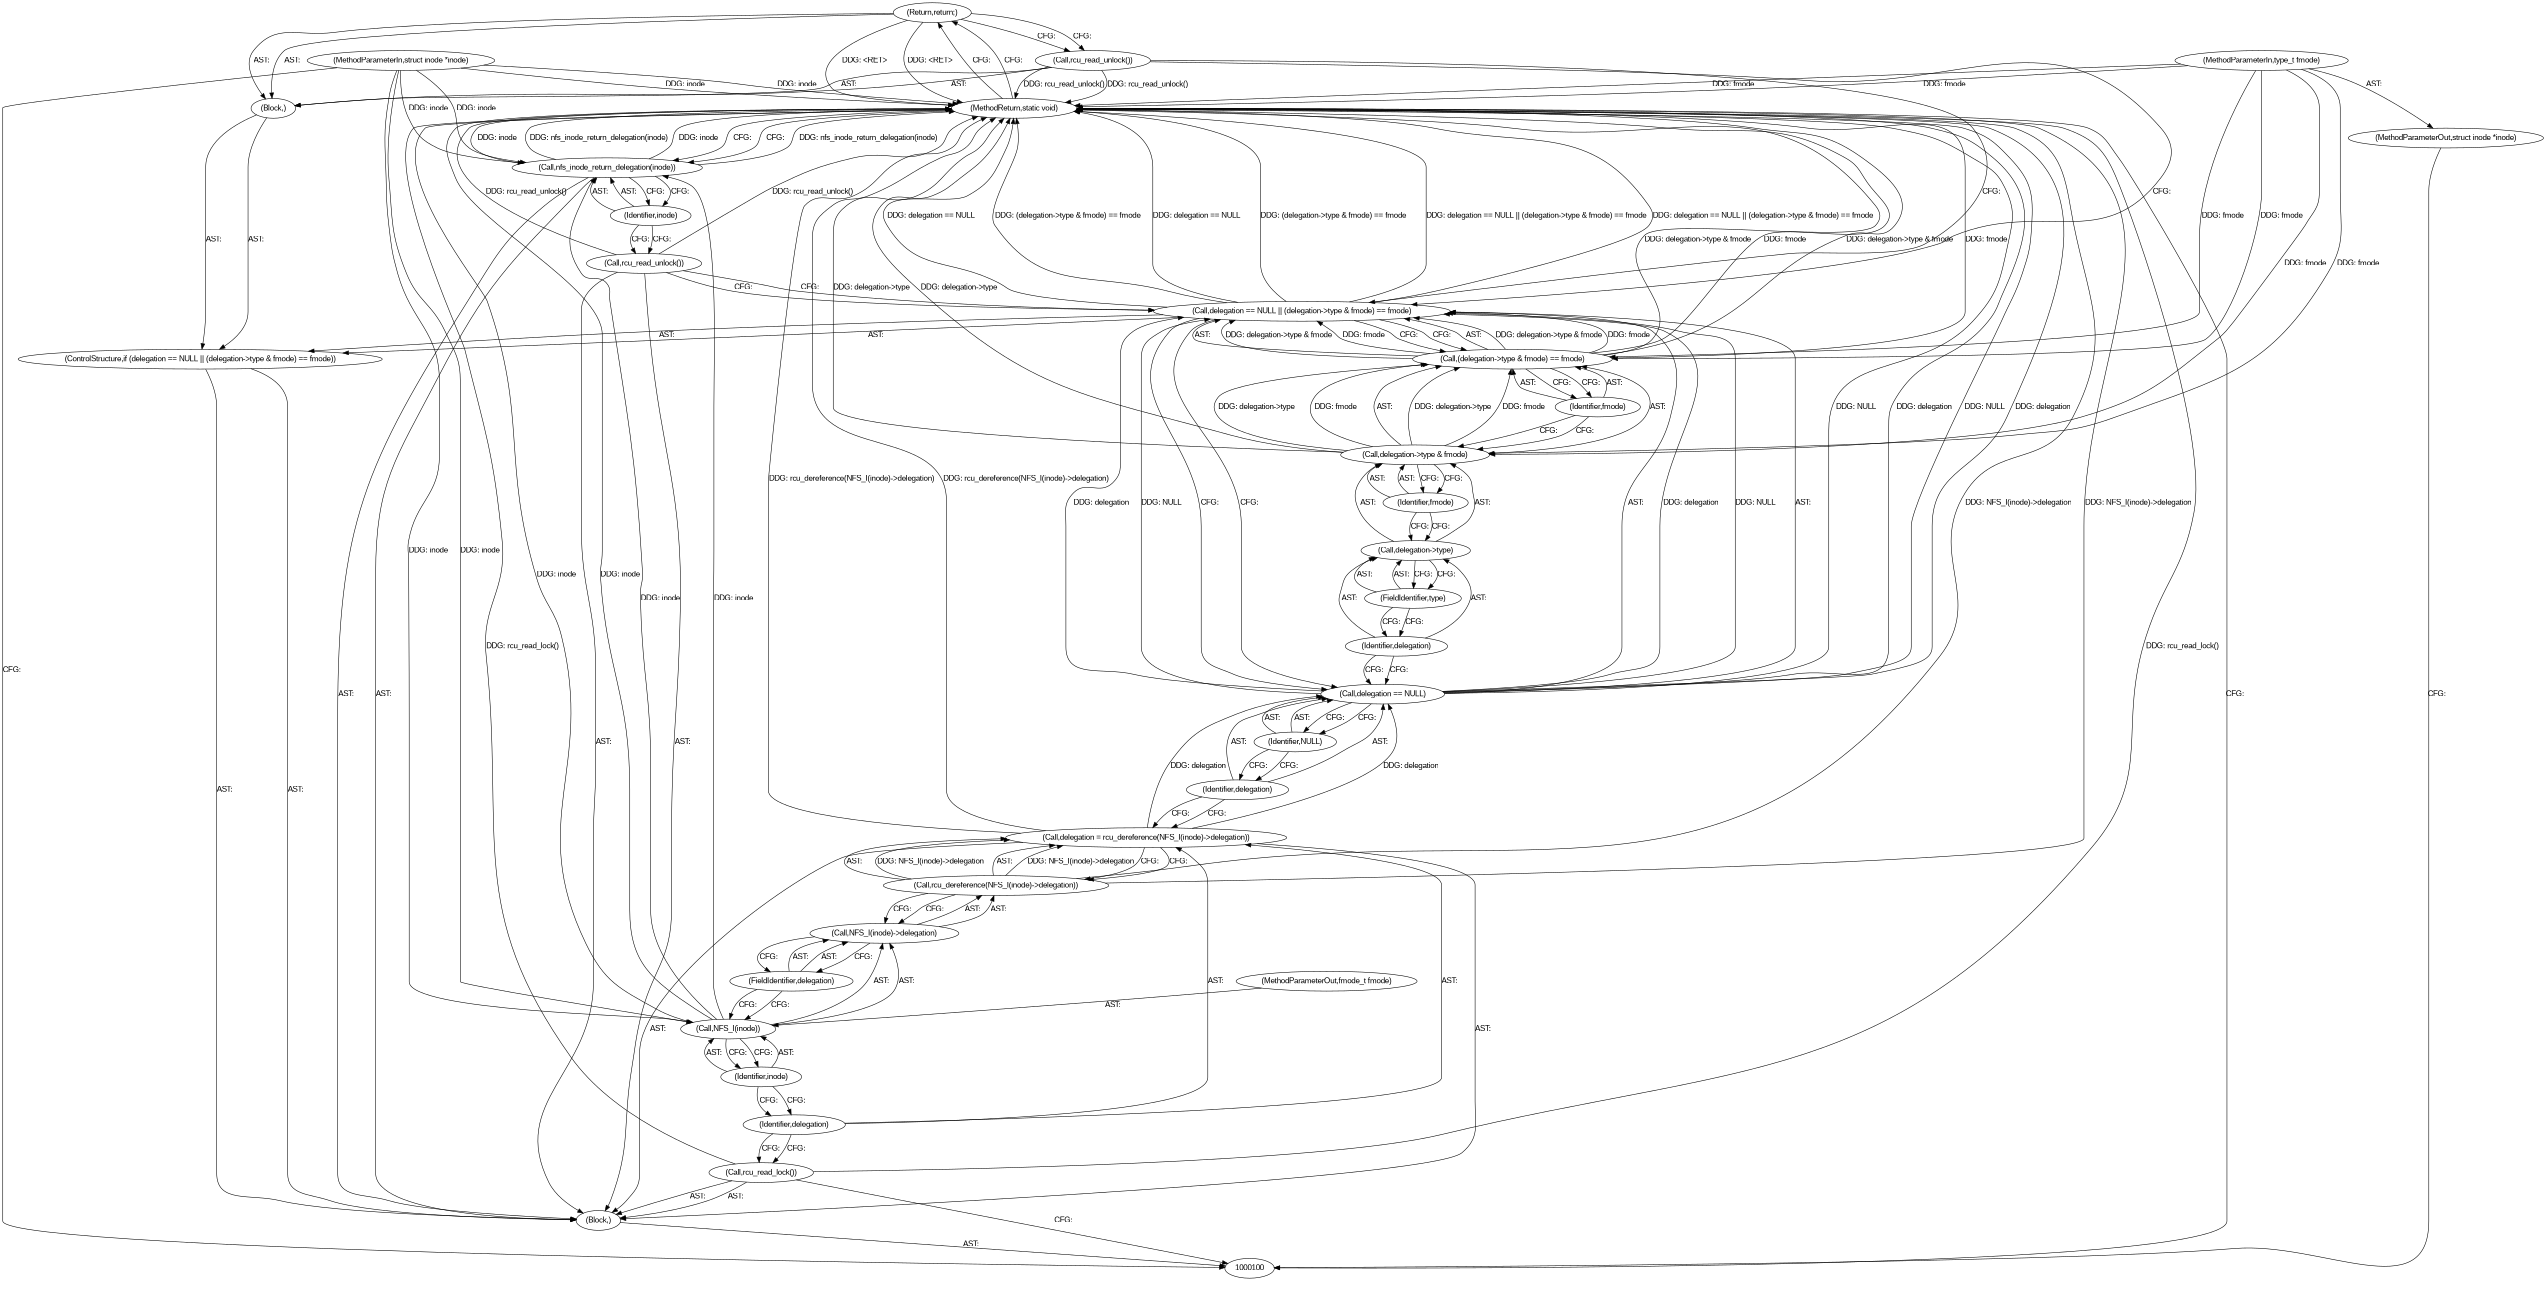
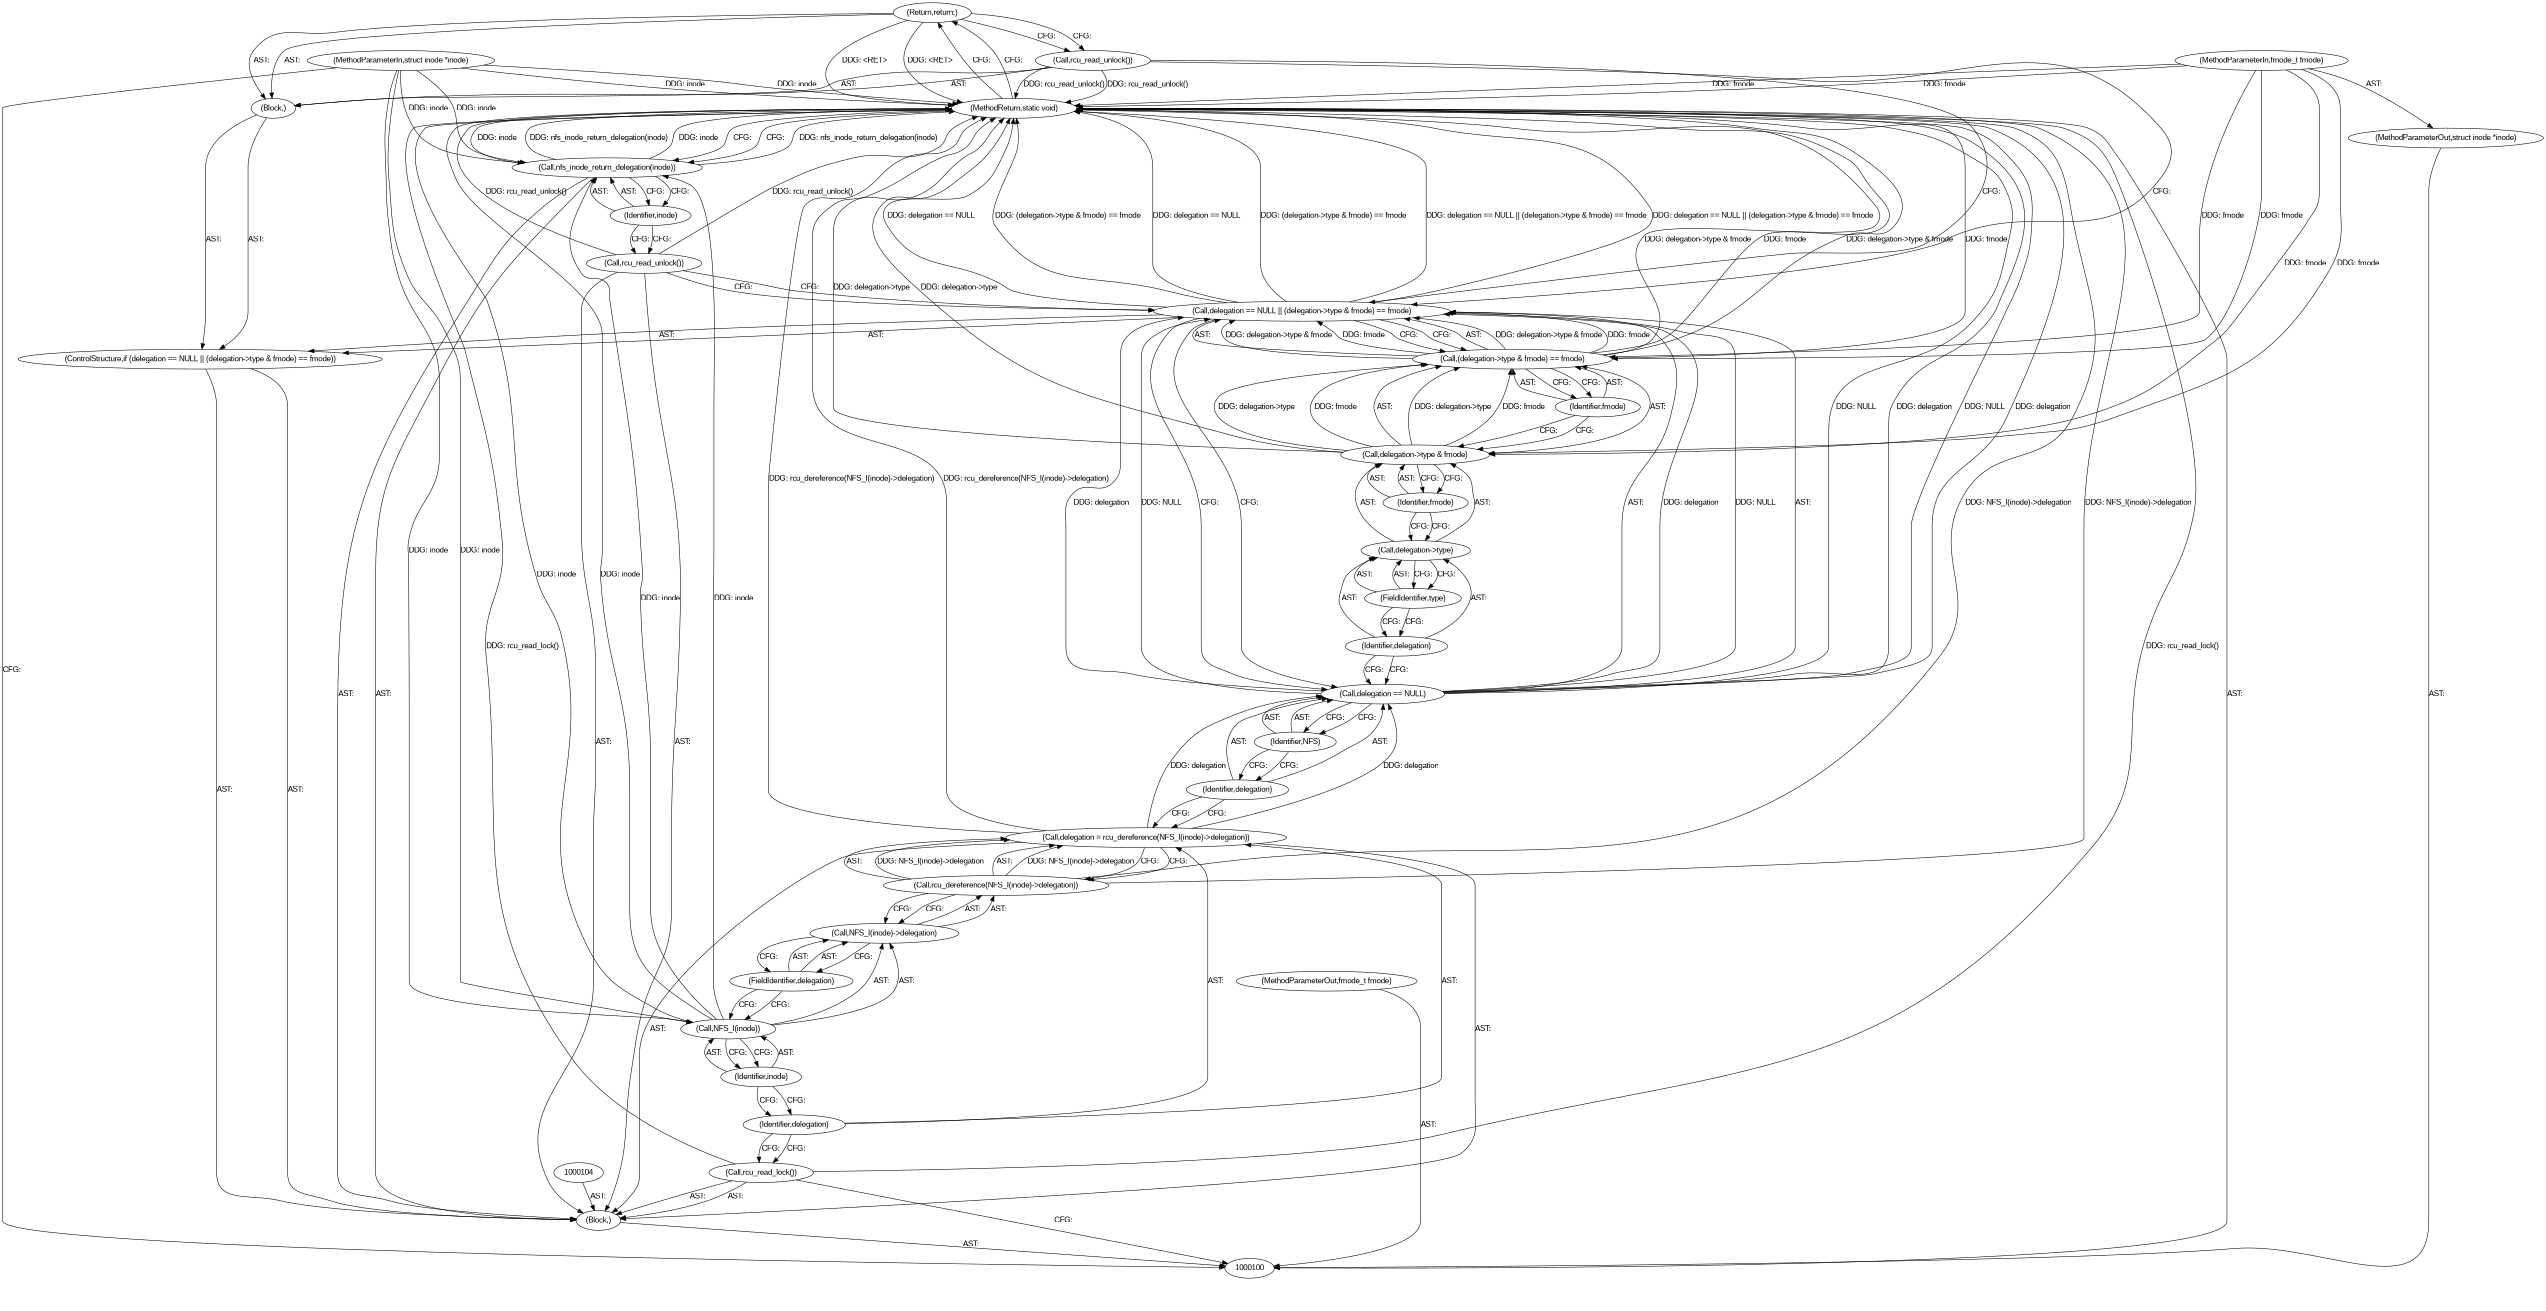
(2262, 61) -> (2262, 61)
(2236, 694) -> (2236, 694)
(2438, 694) -> (2438, 694)
(1295, 742) -> (1295, 742)
(1020, 1008) -> (1421, 1171)
none -> (579, 1173)
